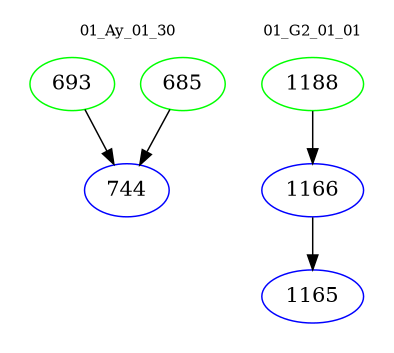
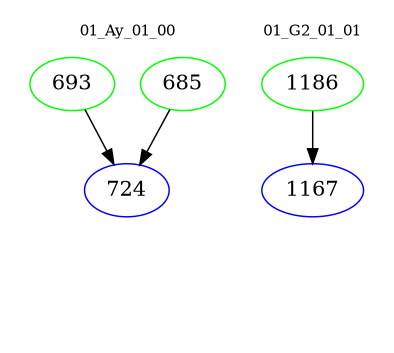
(128, 32) -> (128, 32)
(313, 84) -> (313, 84)
(127, 190) -> (127, 190)
(313, 190) -> (313, 190)
(313, 296) -> none
